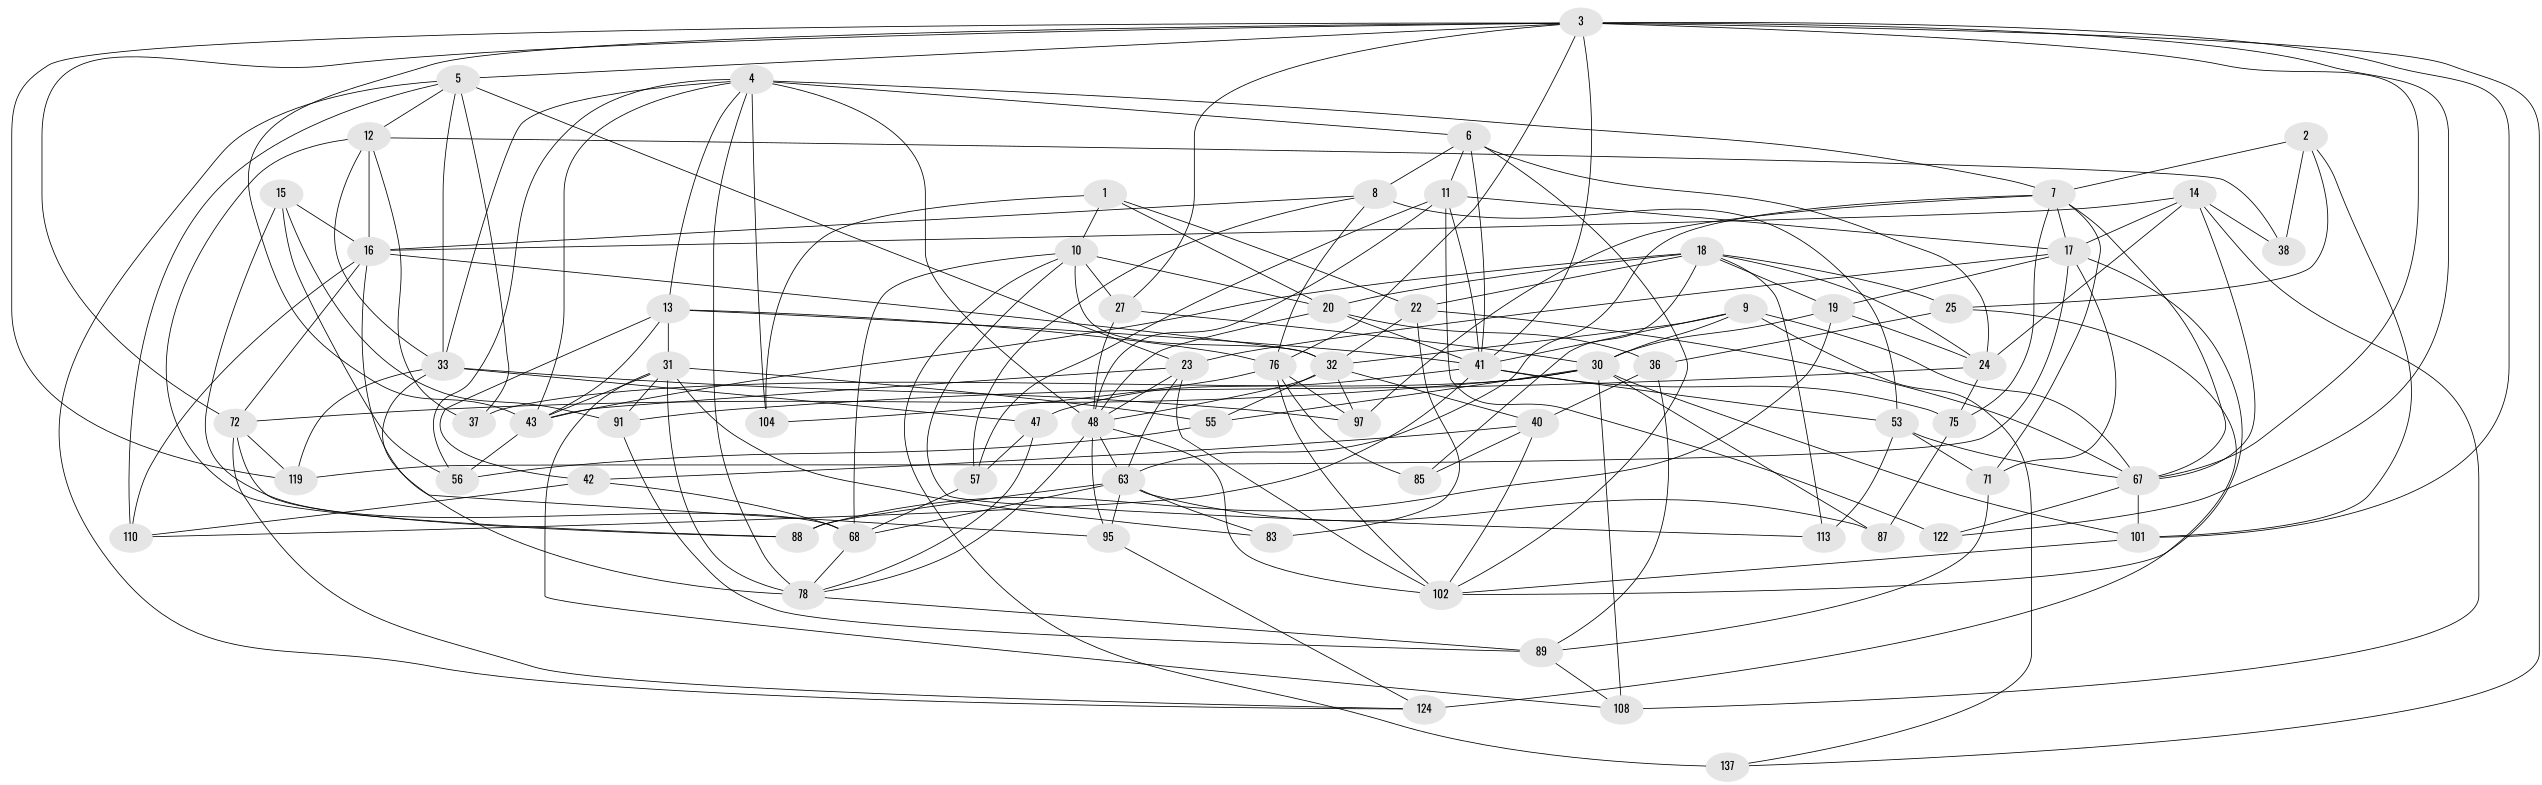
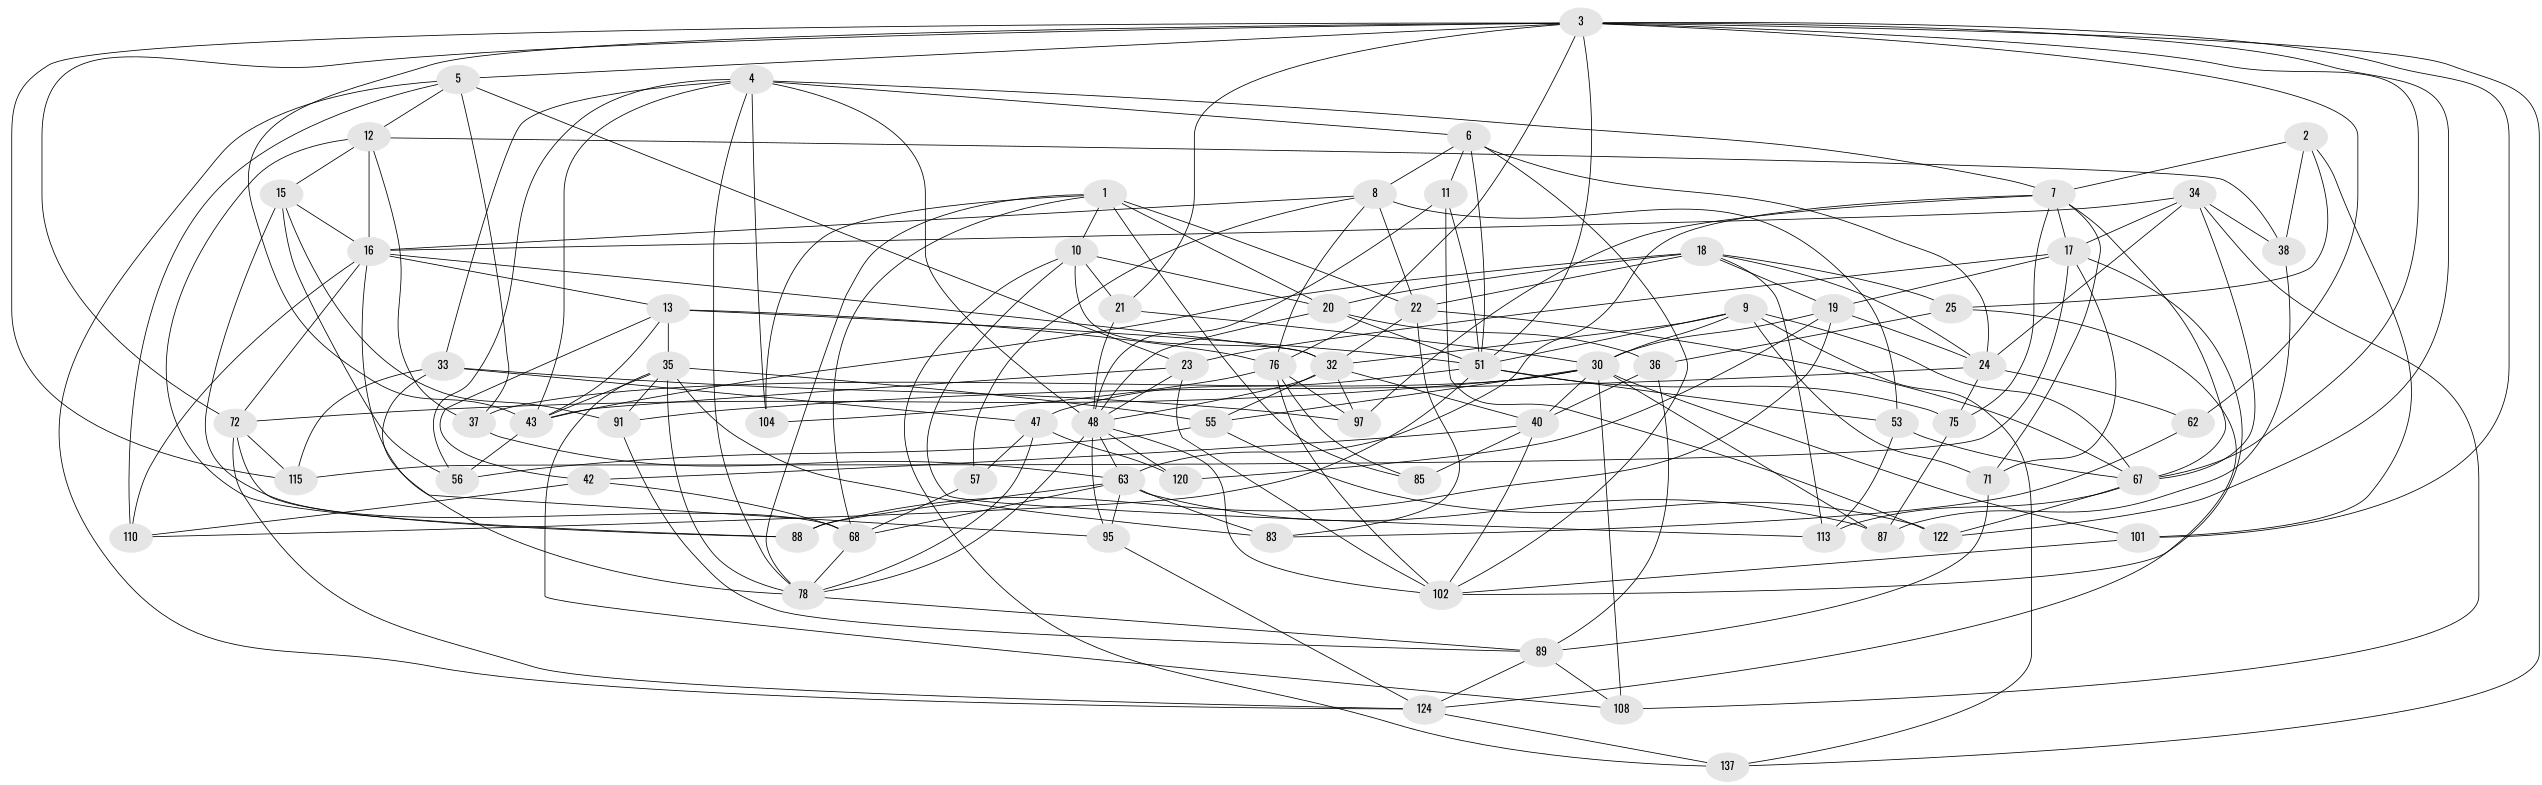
(692, 188) -> (519, 280)
(2195, 194) -> (2195, 194)
(443, 222) -> none
(1786, 225) -> none
none -> (1396, 251)
(340, 263) -> (325, 166)
(1120, 309) -> (1120, 309)
(1183, 309) -> none
(875, 310) -> (869, 293)
none -> (835, 326)
(1569, 352) -> (1233, 370)
(668, 366) -> (668, 366)
(1480, 366) -> (1480, 366)
none -> (1568, 395)
(1150, 421) -> (795, 464)
none -> (2193, 423)
(1942, 452) -> (1846, 422)
(296, 481) -> (296, 481)
none -> (1181, 481)
none -> (2176, 492)
(2138, 508) -> (1980, 507)
none -> (1553, 512)
none -> (1483, 681)
none -> (1576, 739)
